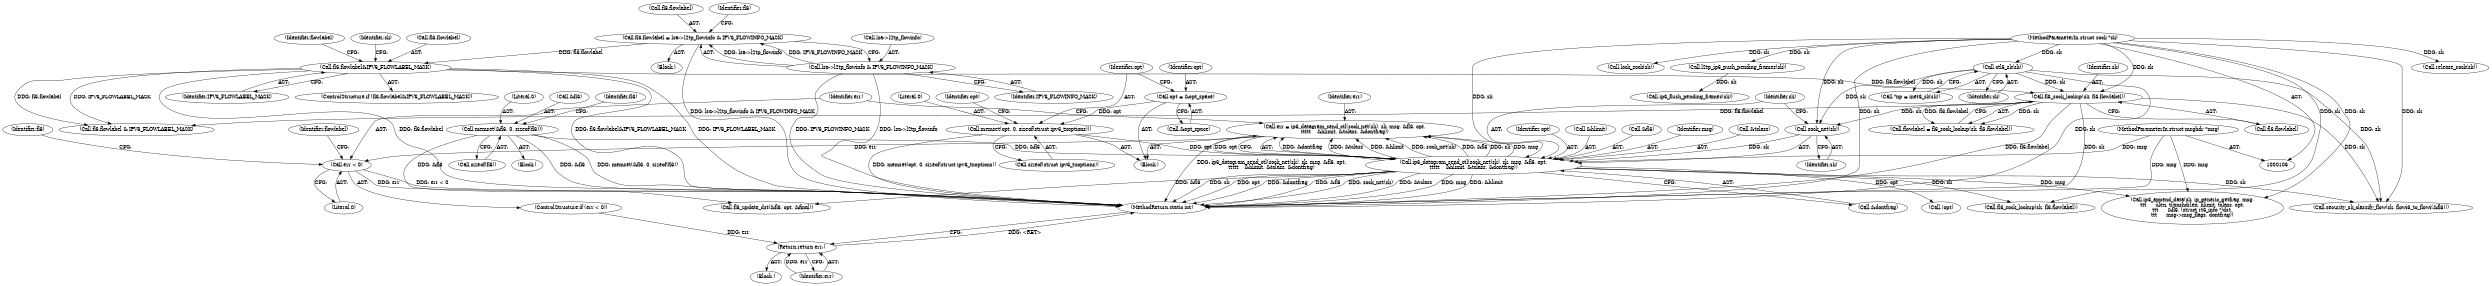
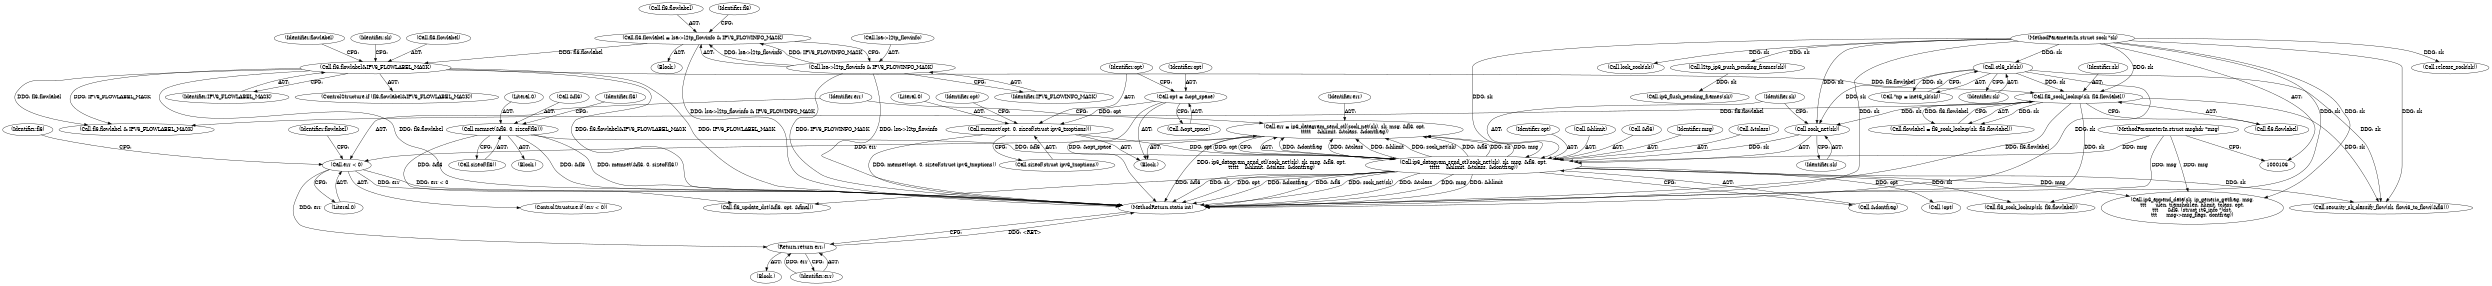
none -> (1068, 146)
(2236, 147) -> (2236, 147)
(687, 228) -> (494, 241)
